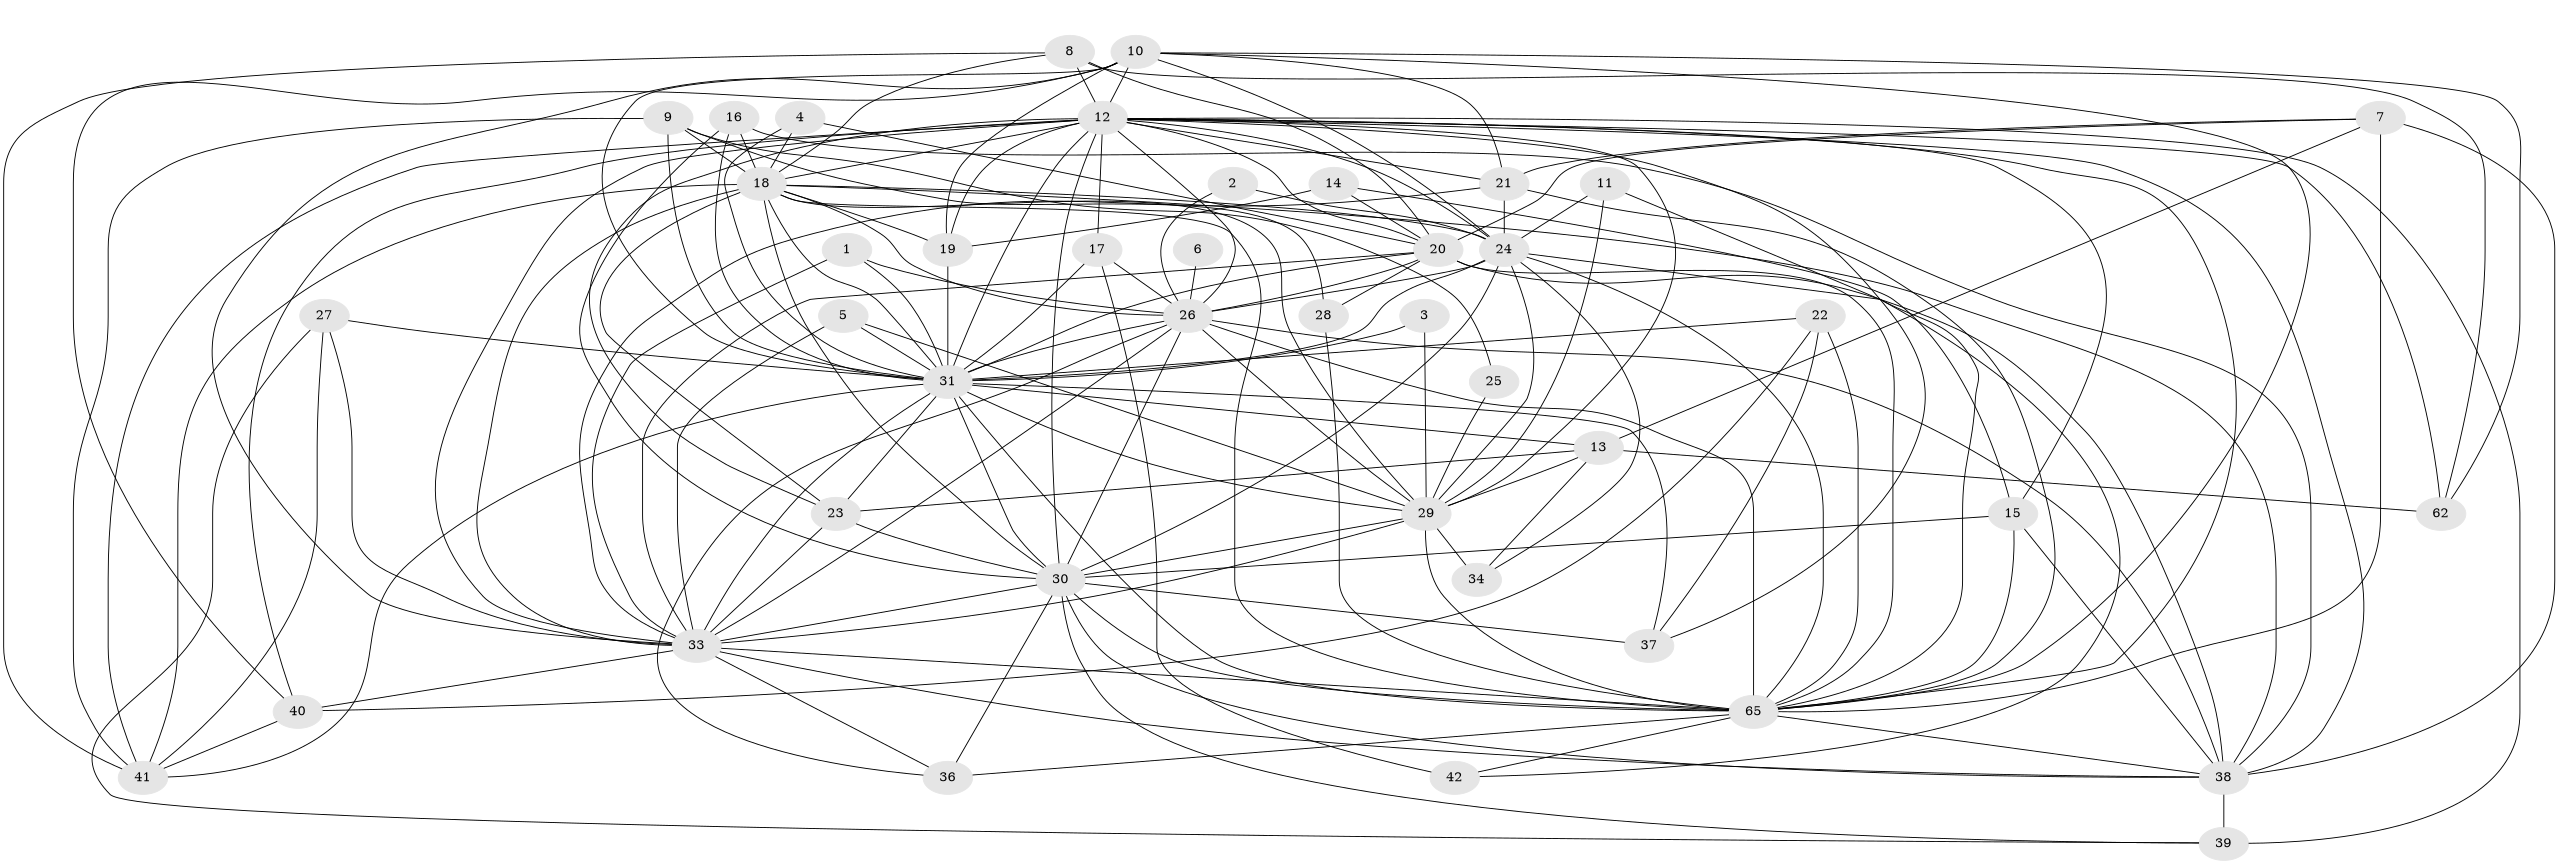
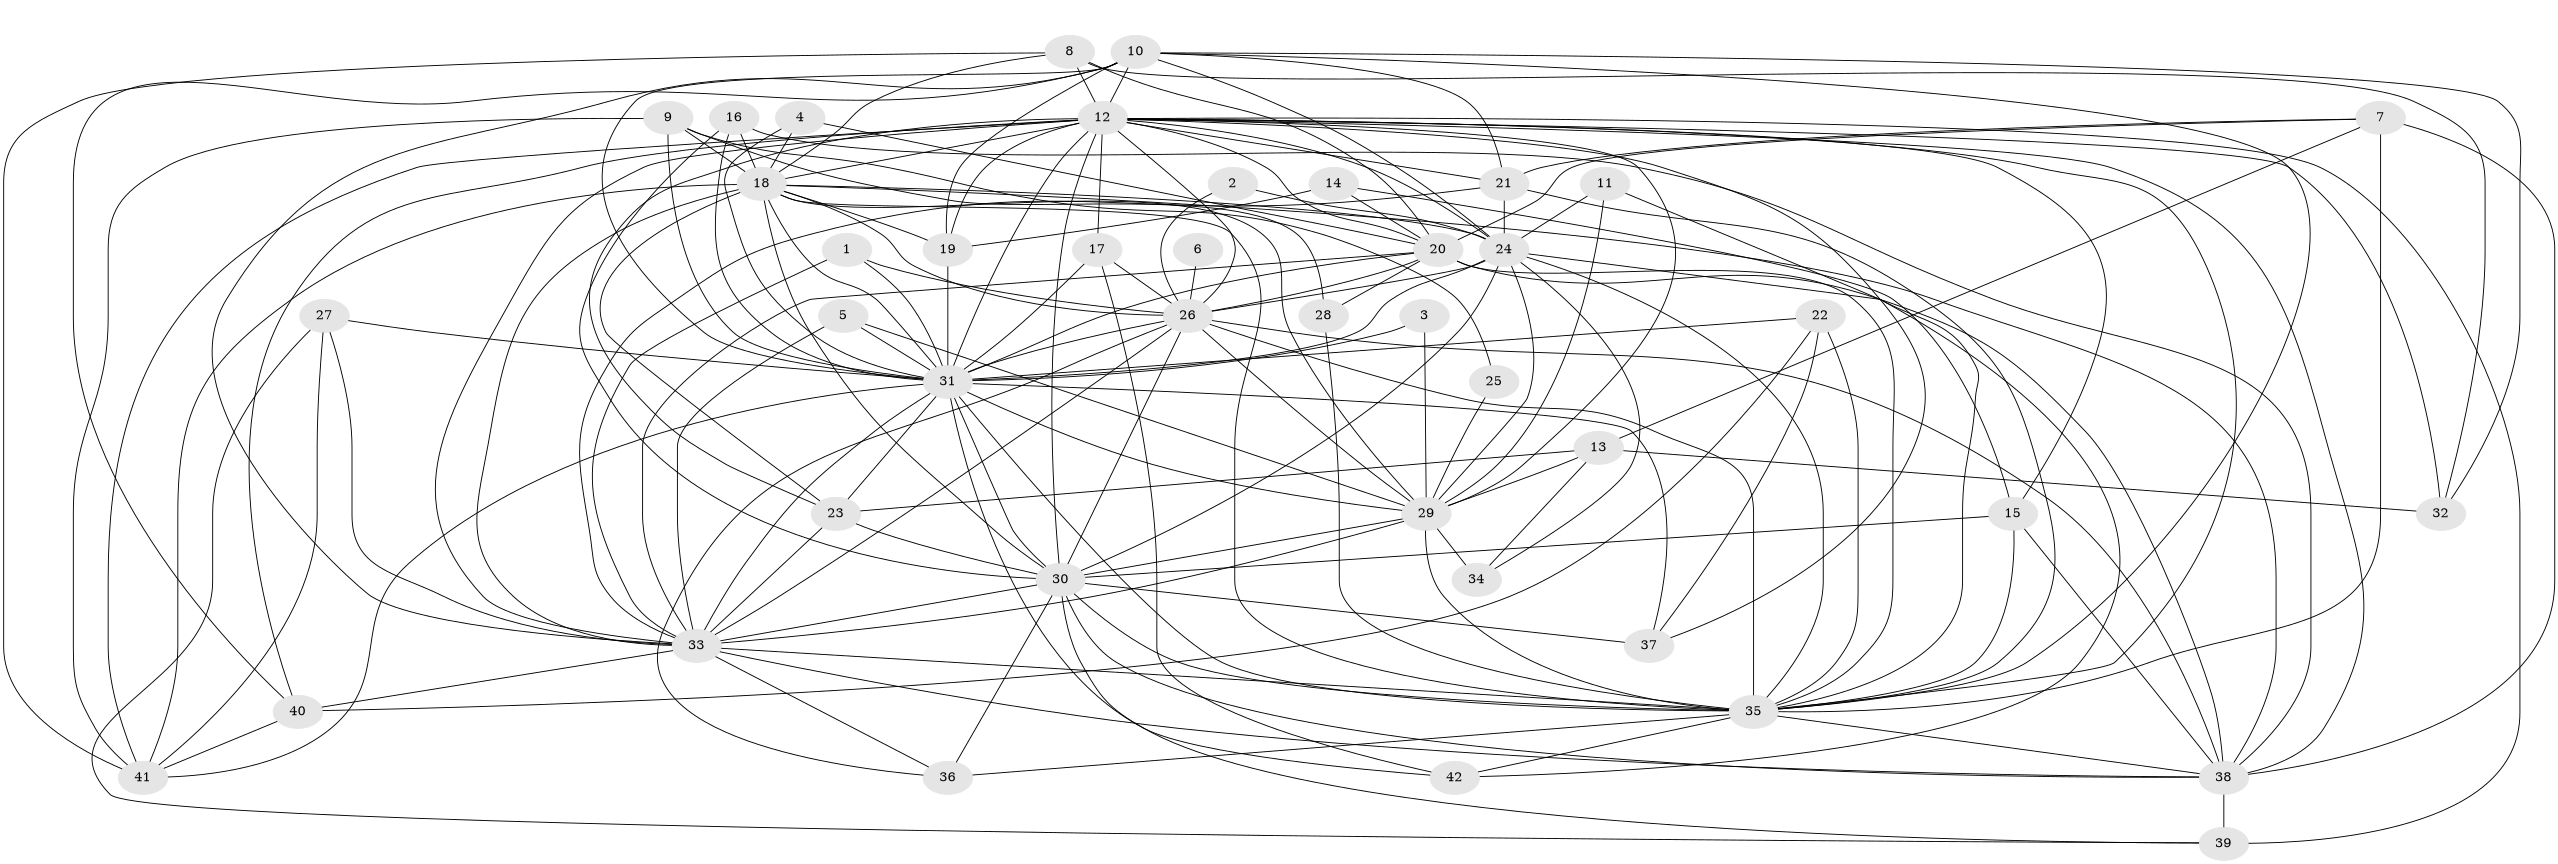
(1273, 415) -> (1066, 663)
(2441, 514) -> (2441, 514)
(1754, 712) -> (1754, 712)
